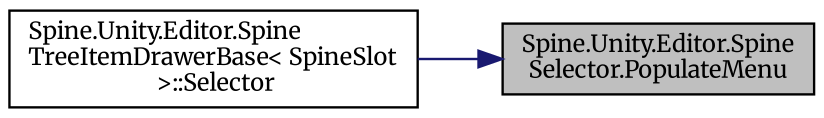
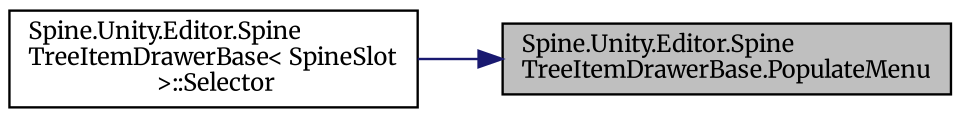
(658, 59) -> (727, 59)
